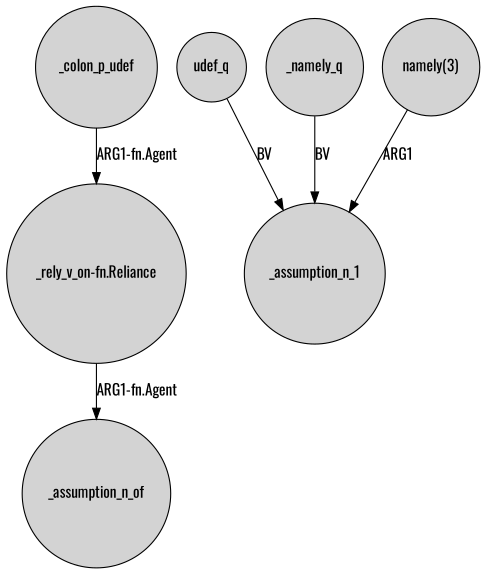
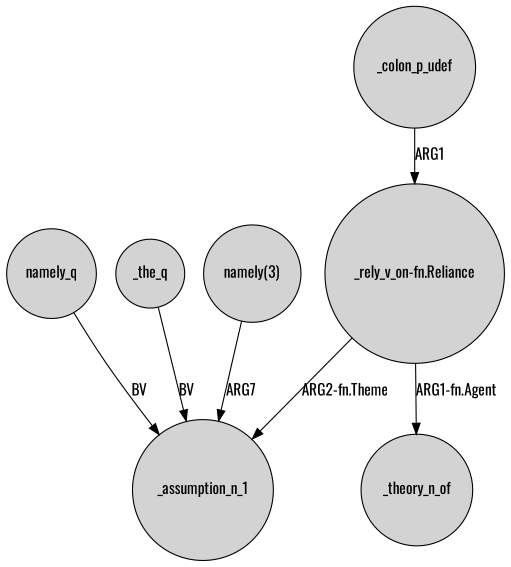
(212, 67) -> (52, 274)
(315, 67) -> (150, 274)
(137, 156) -> (430, 156)
(398, 156) -> (241, 391)
none -> (306, 385)
(96, 494) -> (417, 490)
